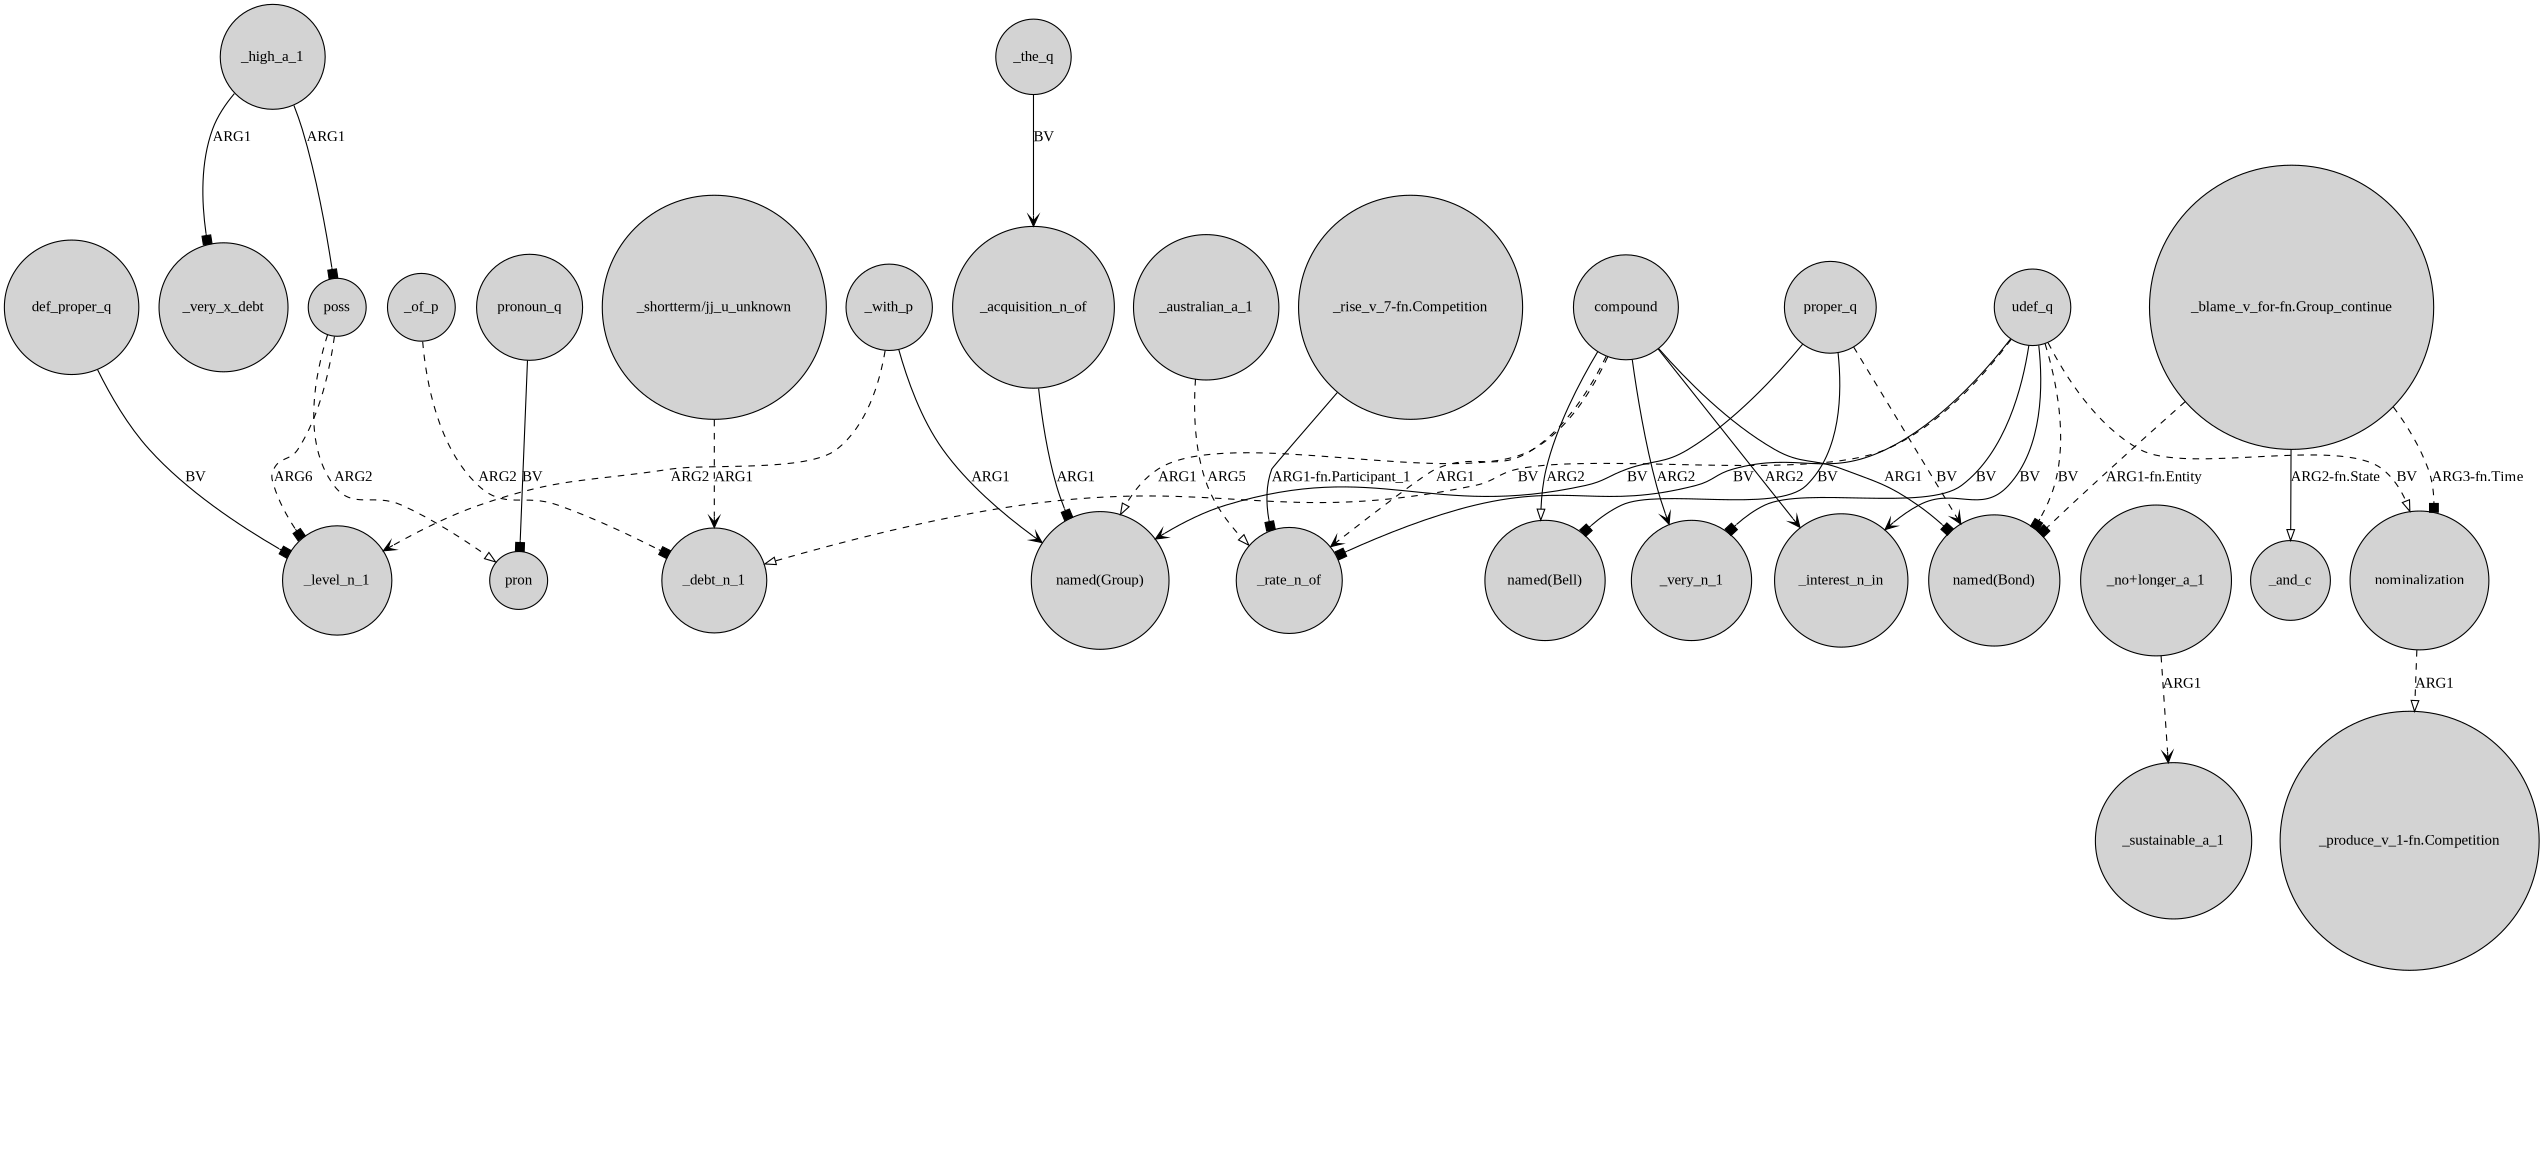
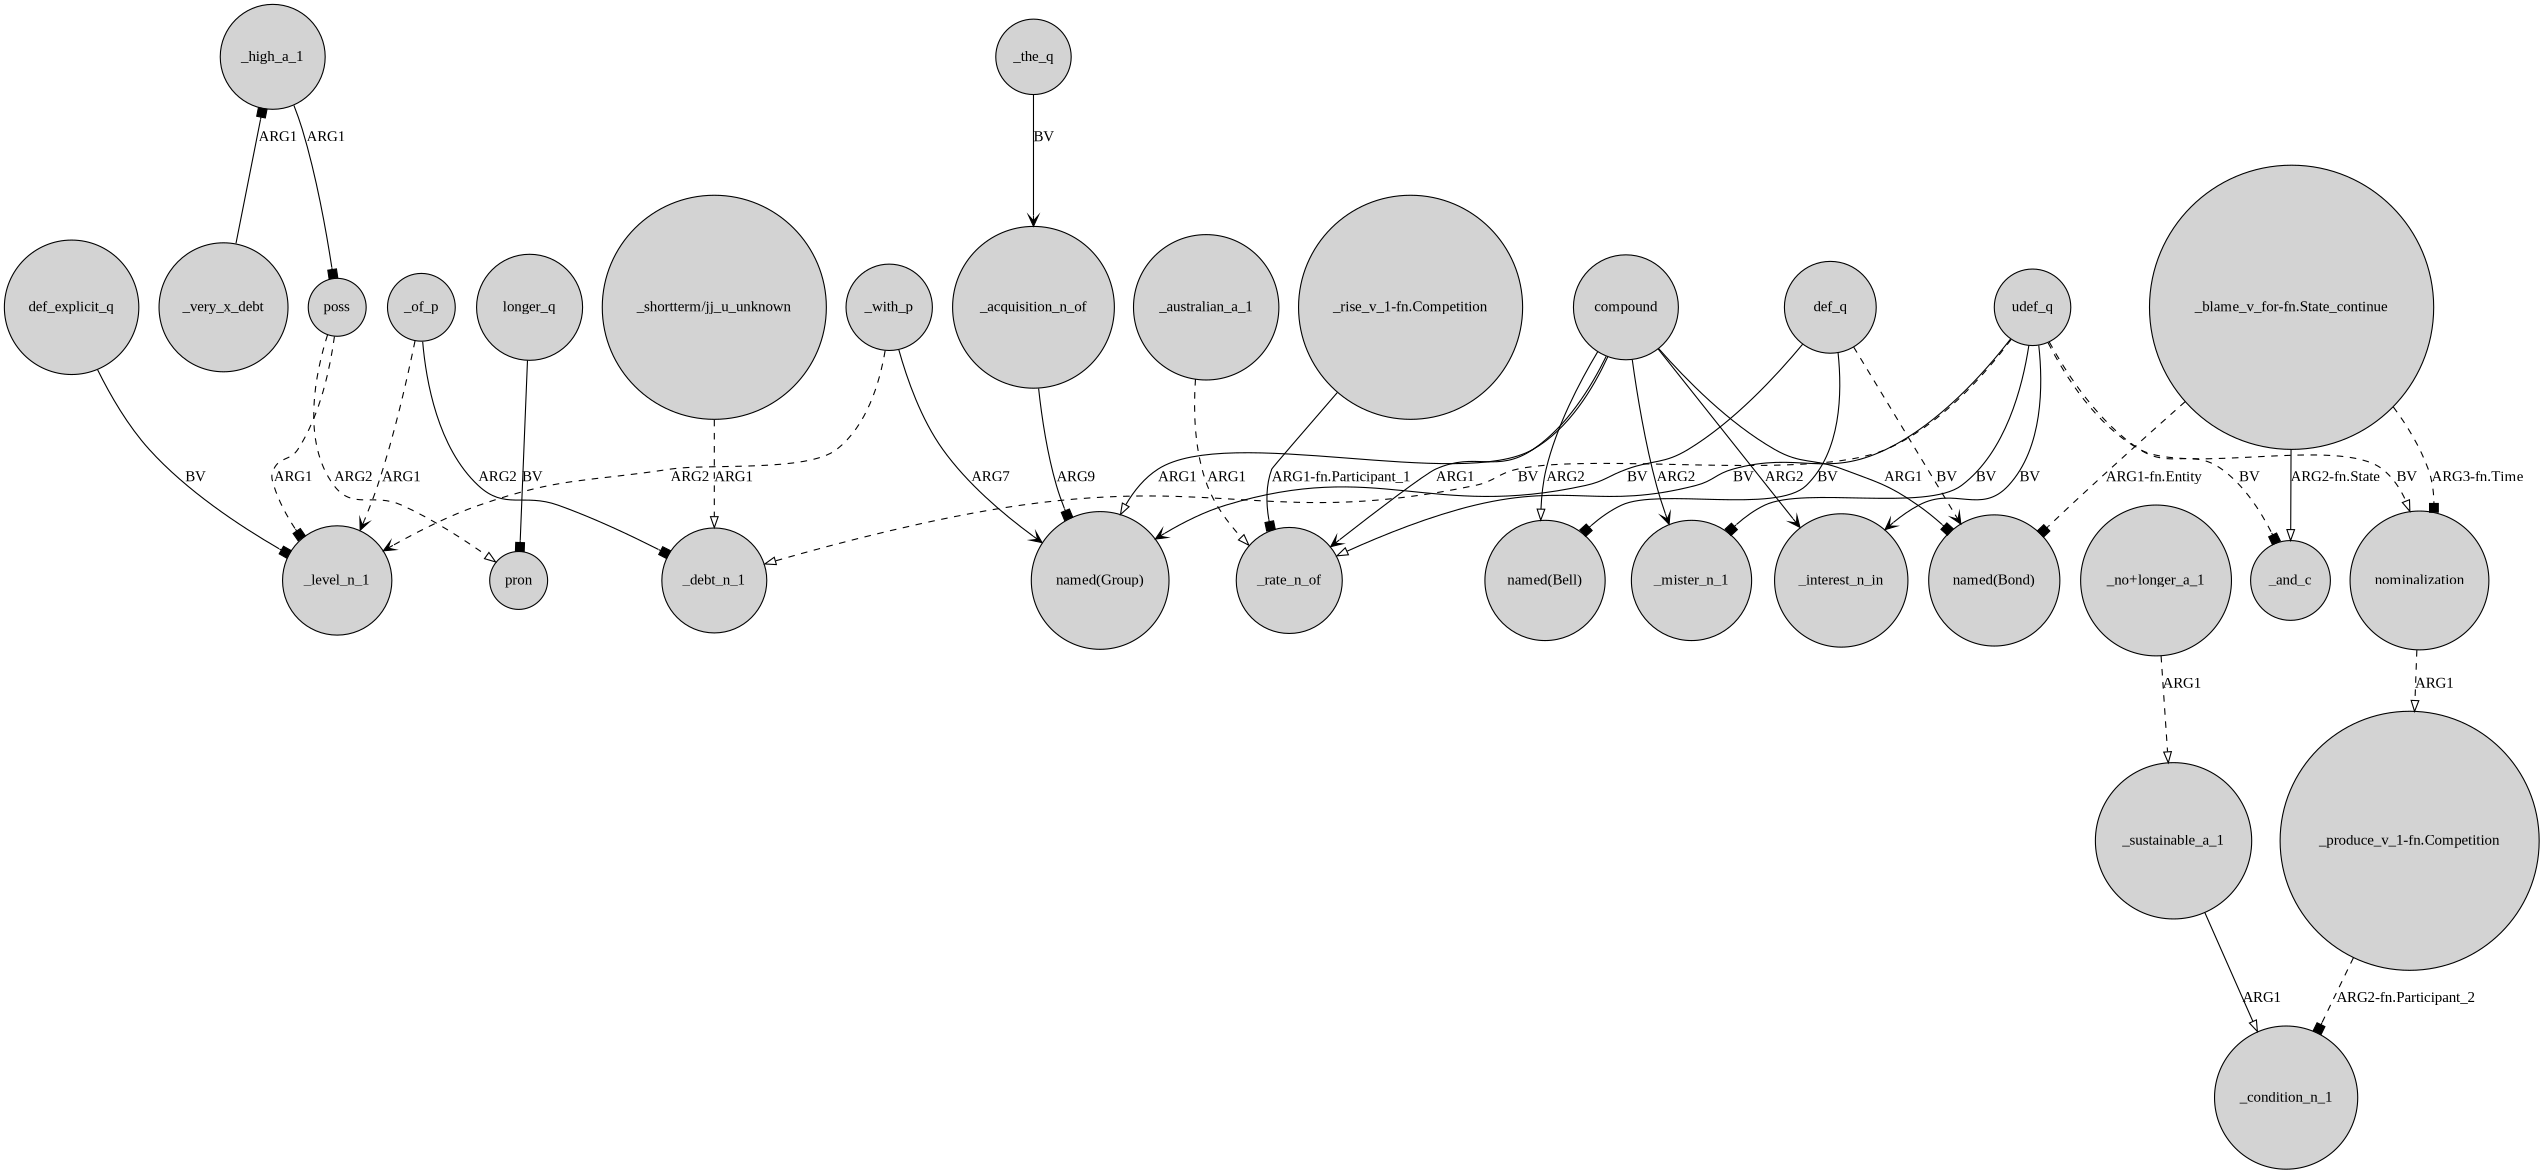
(205, 160) -> (248, 181)
(72, 307) -> (72, 307)
(530, 307) -> (530, 307)
(1411, 307) -> (1411, 307)
(1830, 307) -> (1830, 307)
(2292, 307) -> (2292, 307)
none -> (394, 432)
(2060, 432) -> (2219, 467)
(1381, 461) -> (1381, 461)
(1428, 474) -> (1428, 474)
(714, 475) -> (714, 475)
(293, 477) -> (293, 477)
(991, 477) -> (991, 477)
(1076, 477) -> (1076, 477)
(1227, 477) -> (1227, 477)
(1699, 485) -> (1699, 485)
(486, 491) -> (486, 491)
(1692, 580) -> (1692, 580)
(2164, 704) -> (2164, 704)
none -> (2286, 1098)
